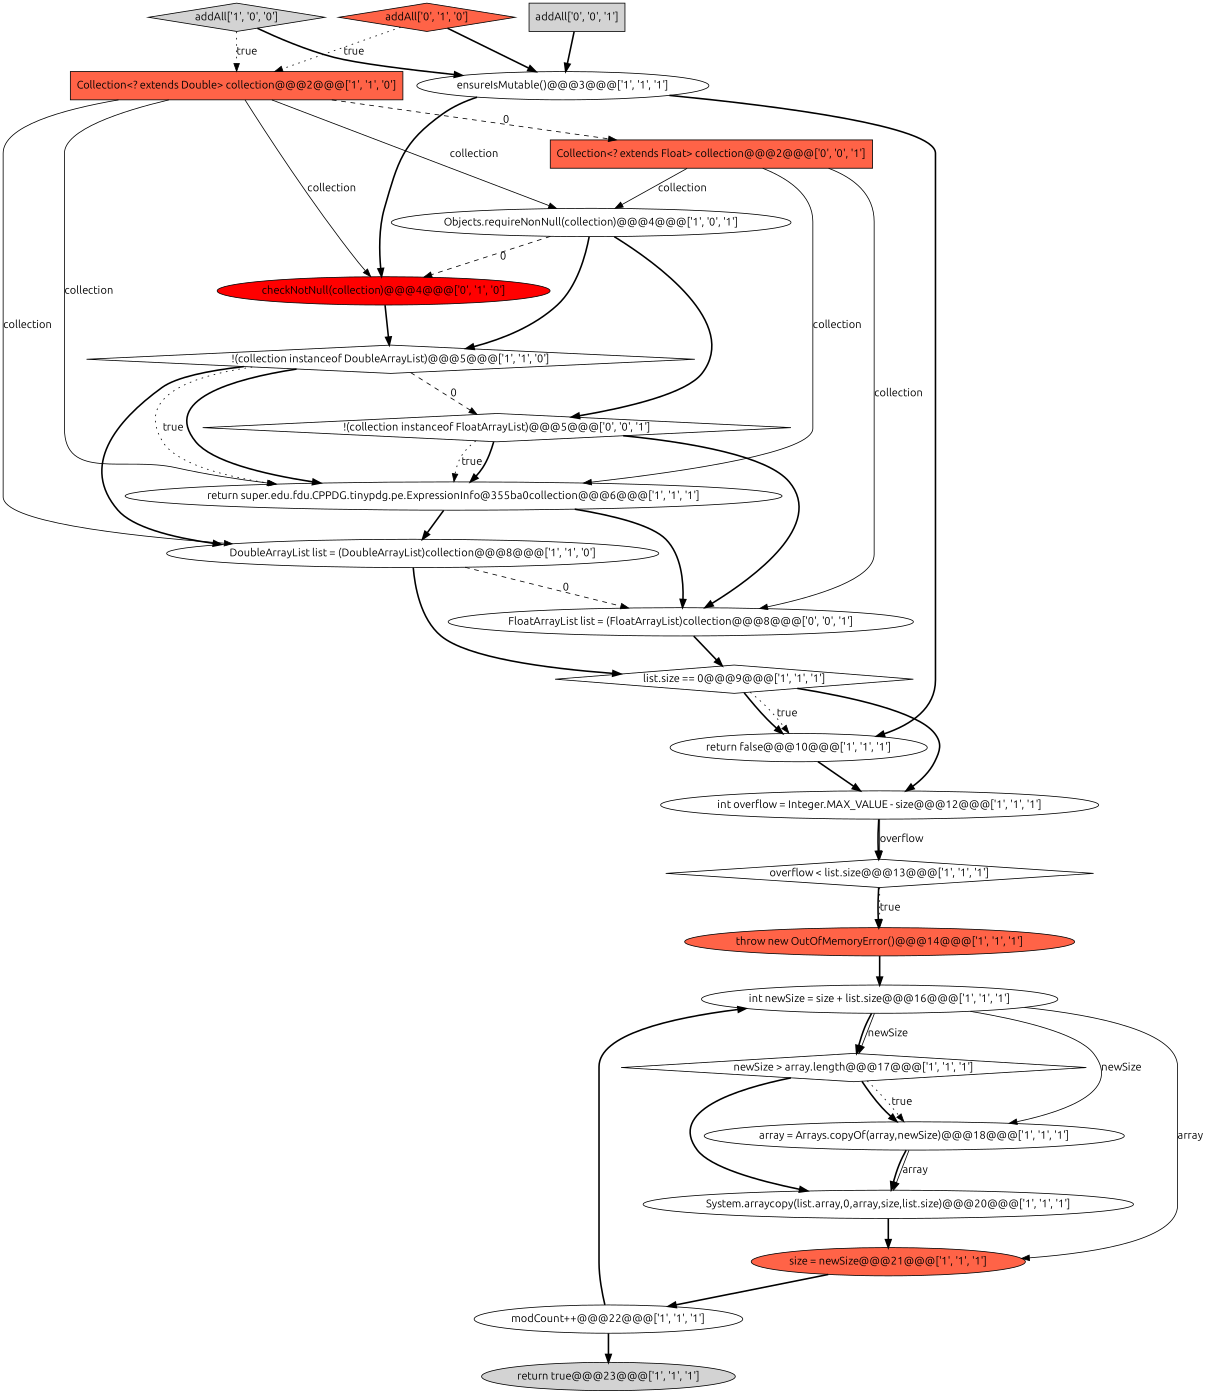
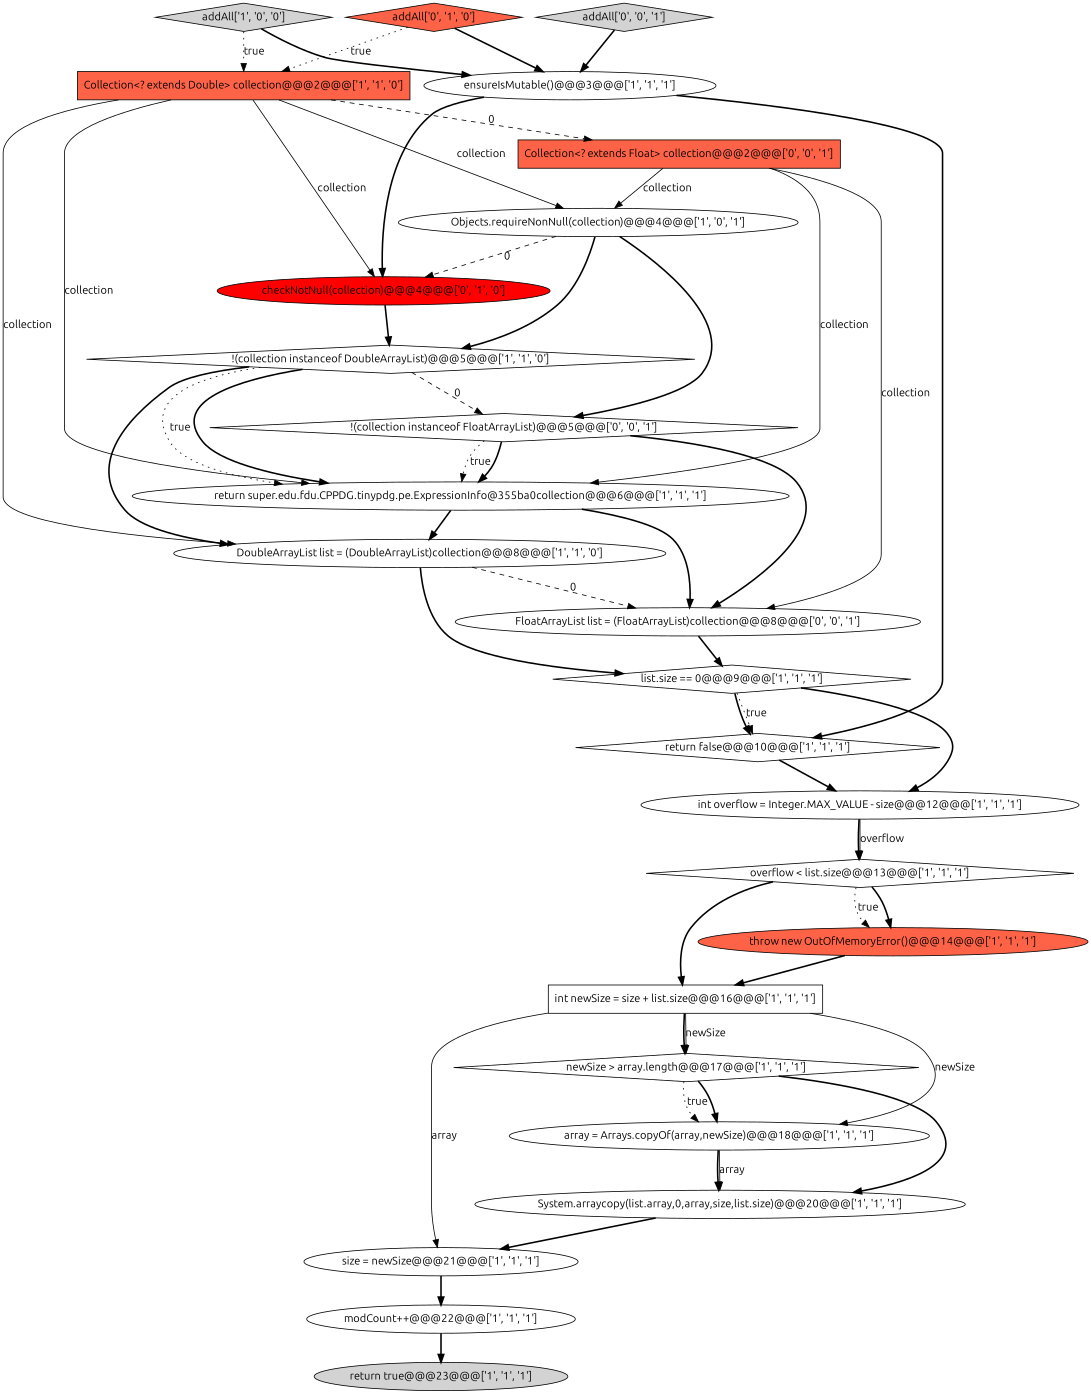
(577, 17) -> (624, 17)
(799, 748) -> (758, 748)
(880, 999) -> (685, 999)
(599, 1107) -> (707, 912)
(888, 1262) -> (441, 1262)
